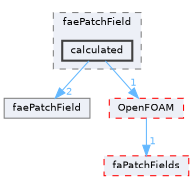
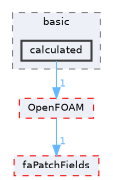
(97, 22) -> (56, 22)
(47, 108) -> none
